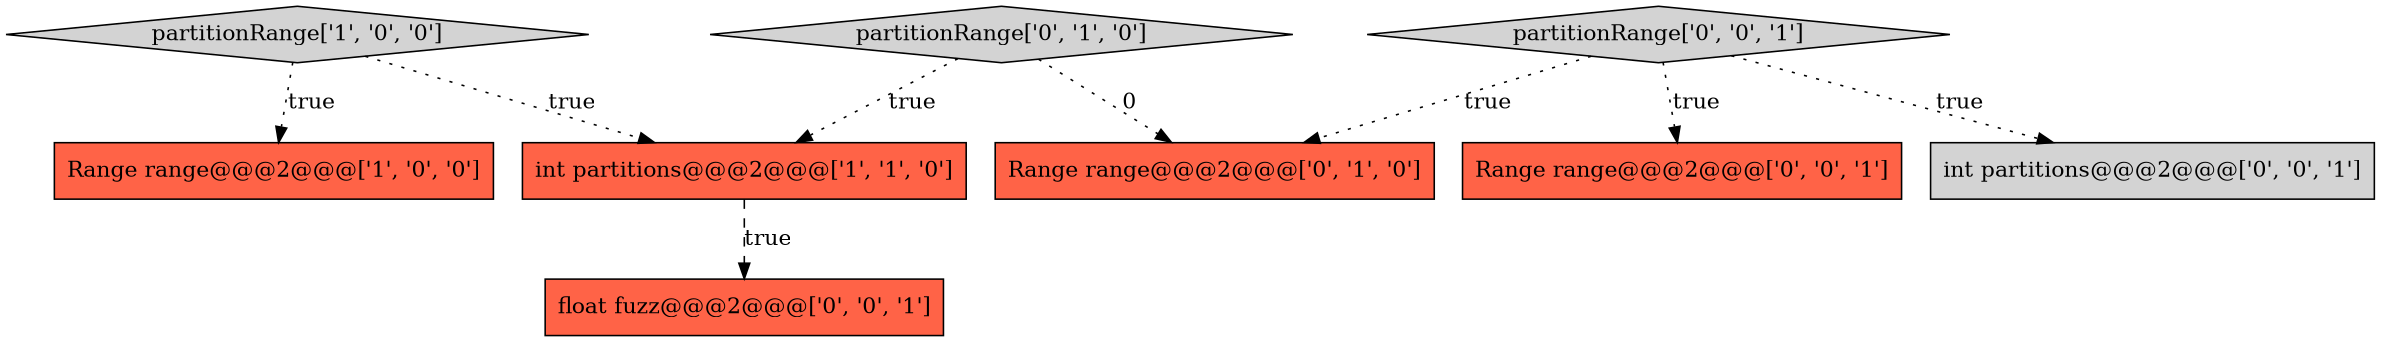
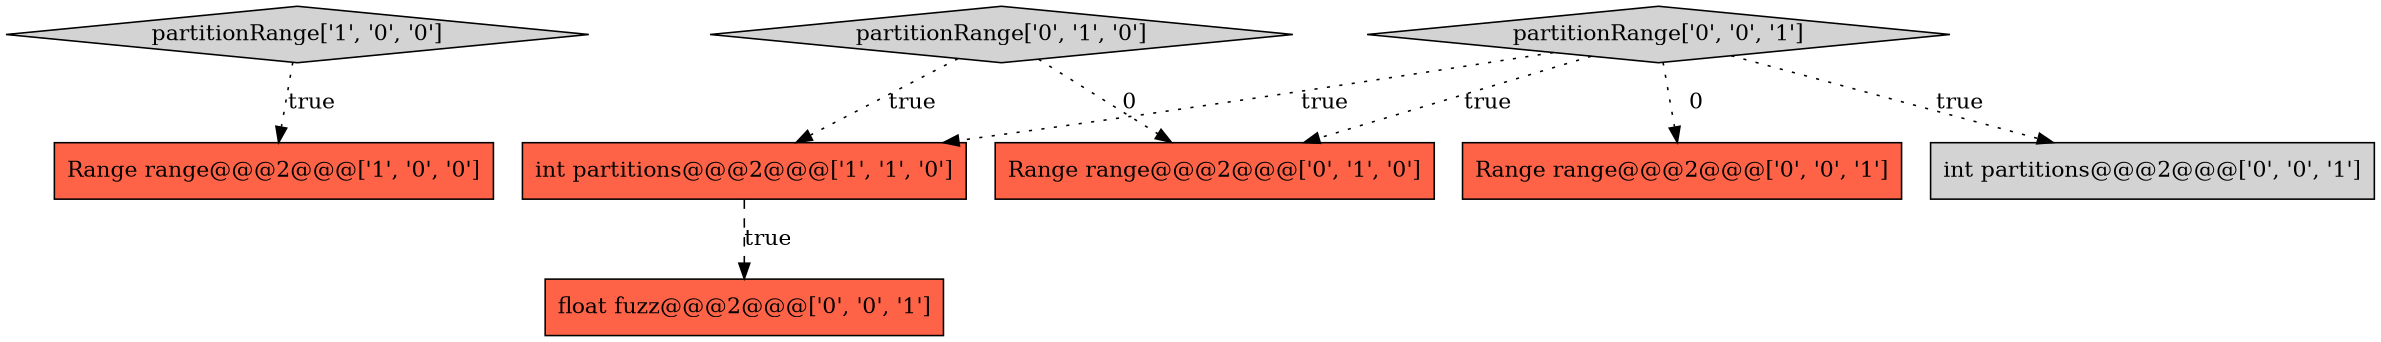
(502, 97) -> (1256, 98)
(1697, 103) -> (1697, 103)
